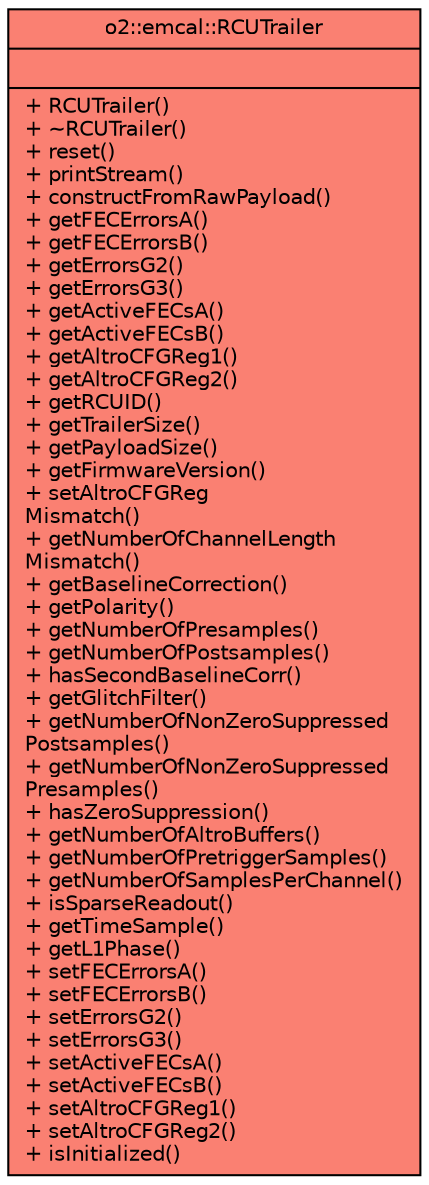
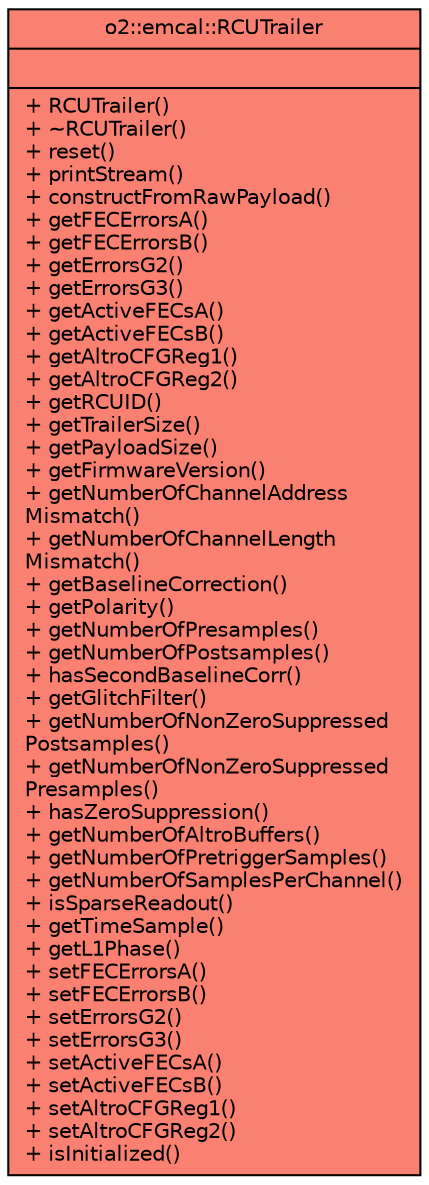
(117, 494) -> (187, 494)
